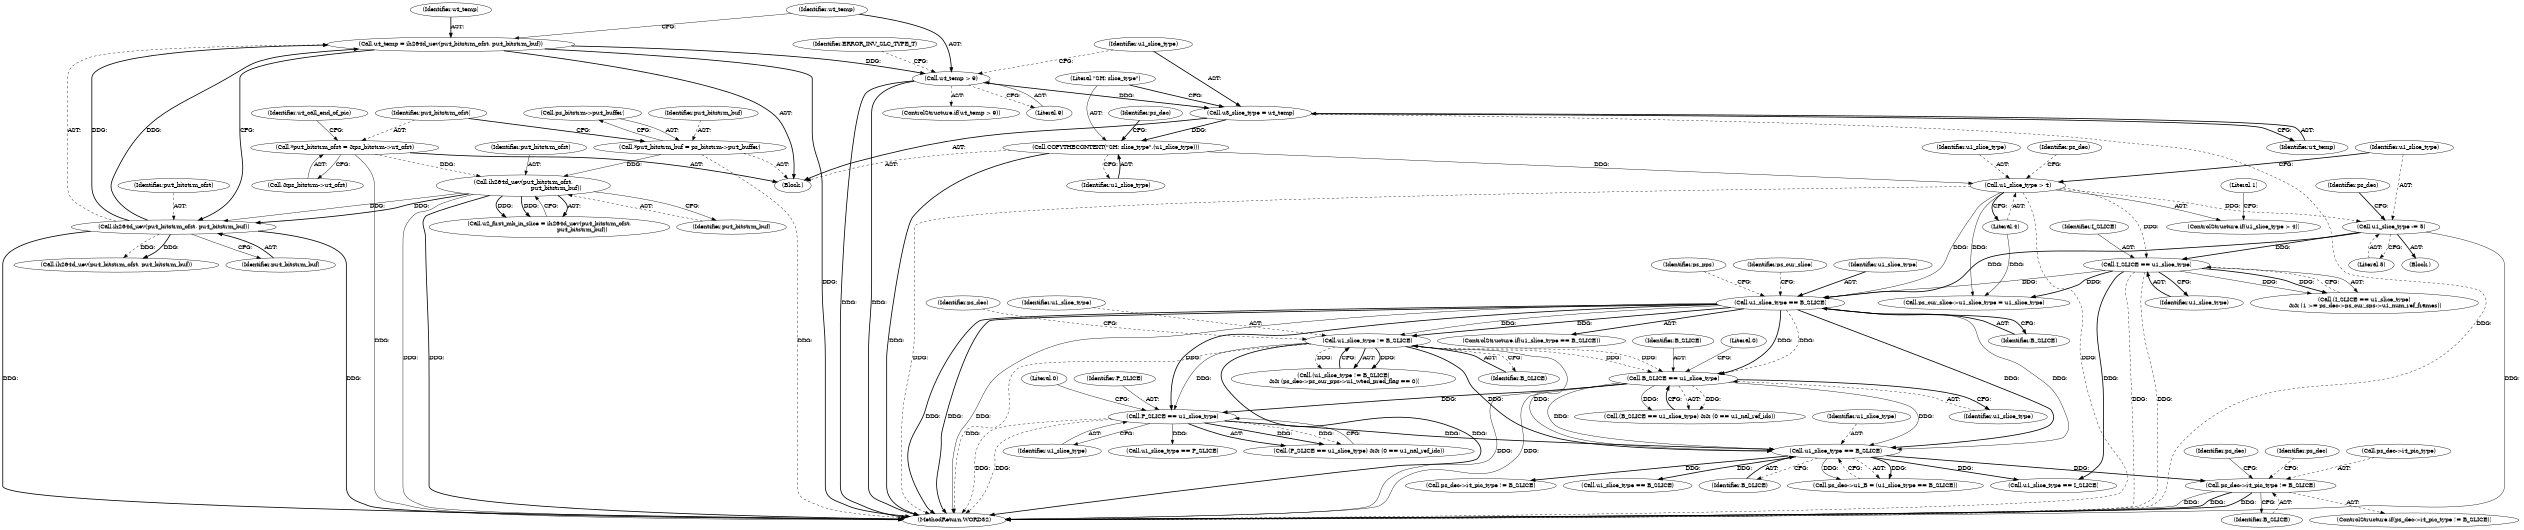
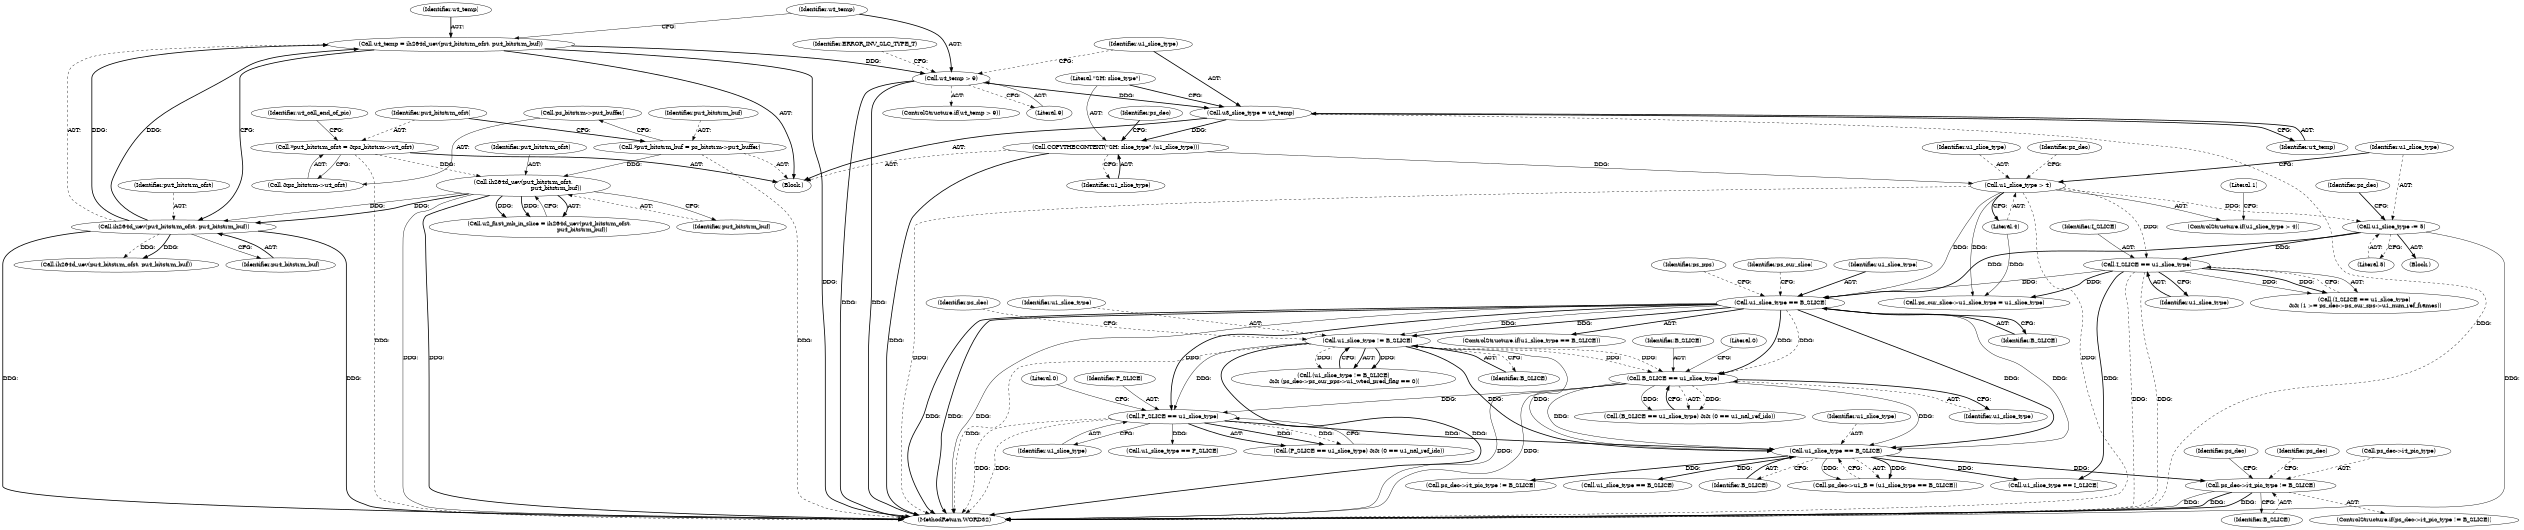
(649, 126) -> (452, 152)
(1427, 398) -> (1427, 398)
(419, 507) -> (419, 507)
